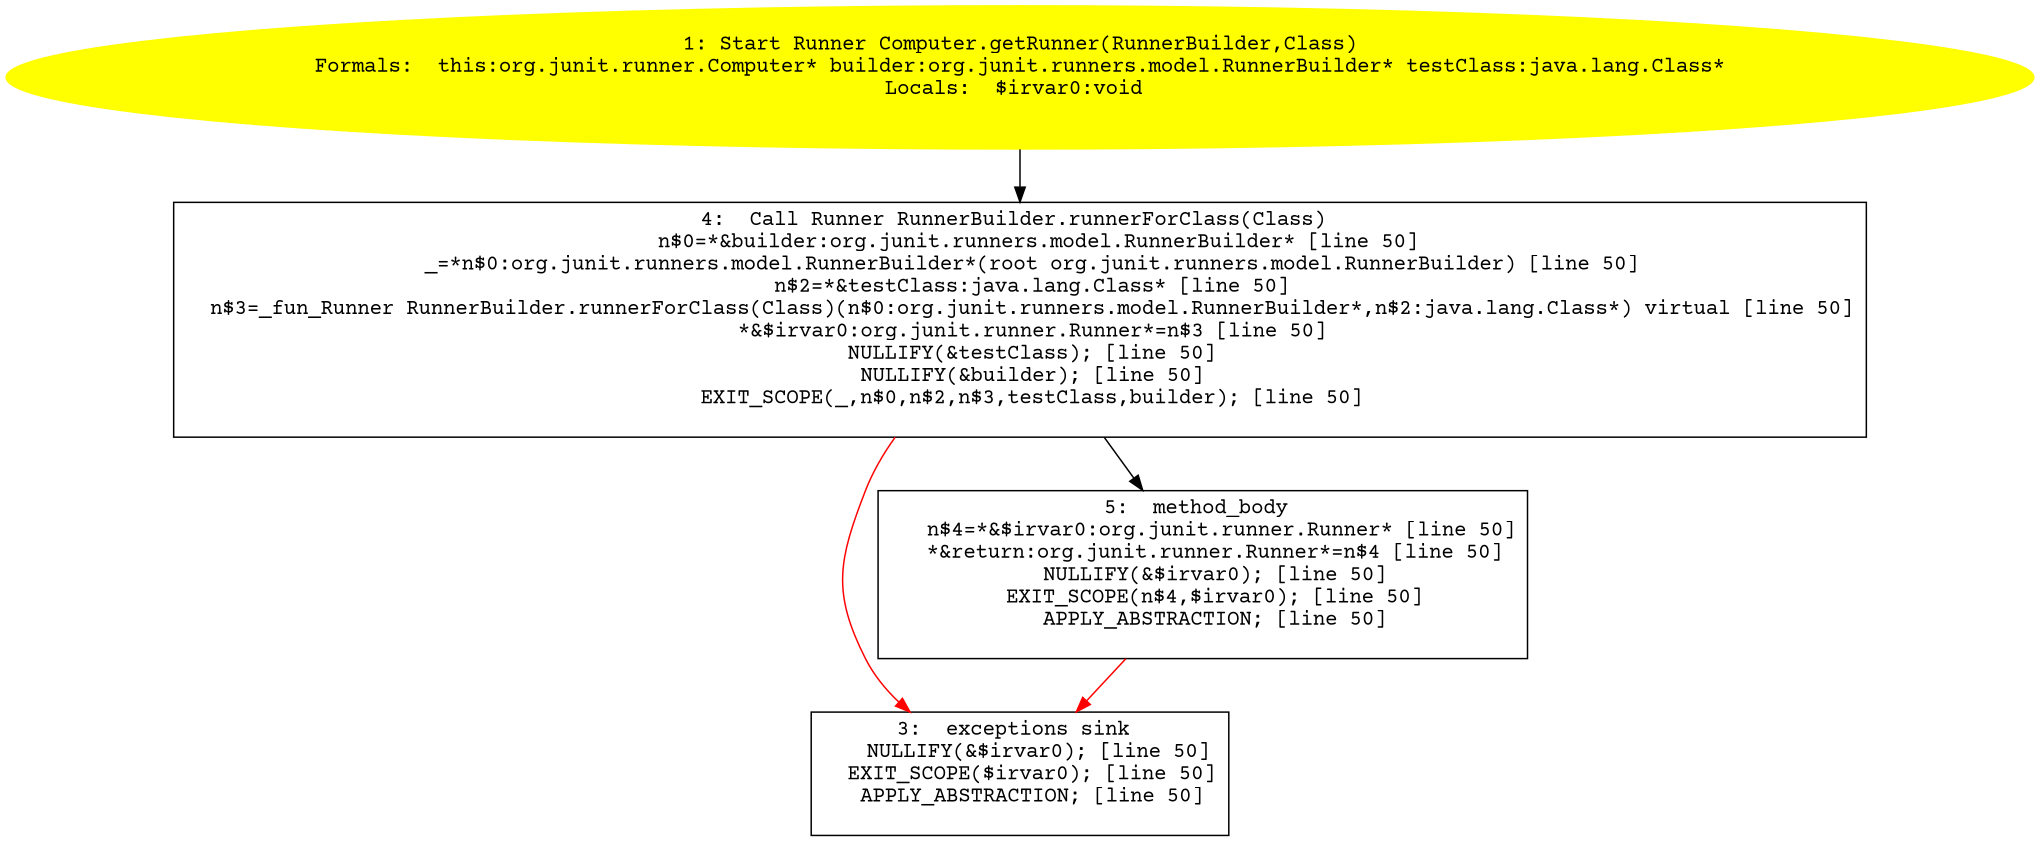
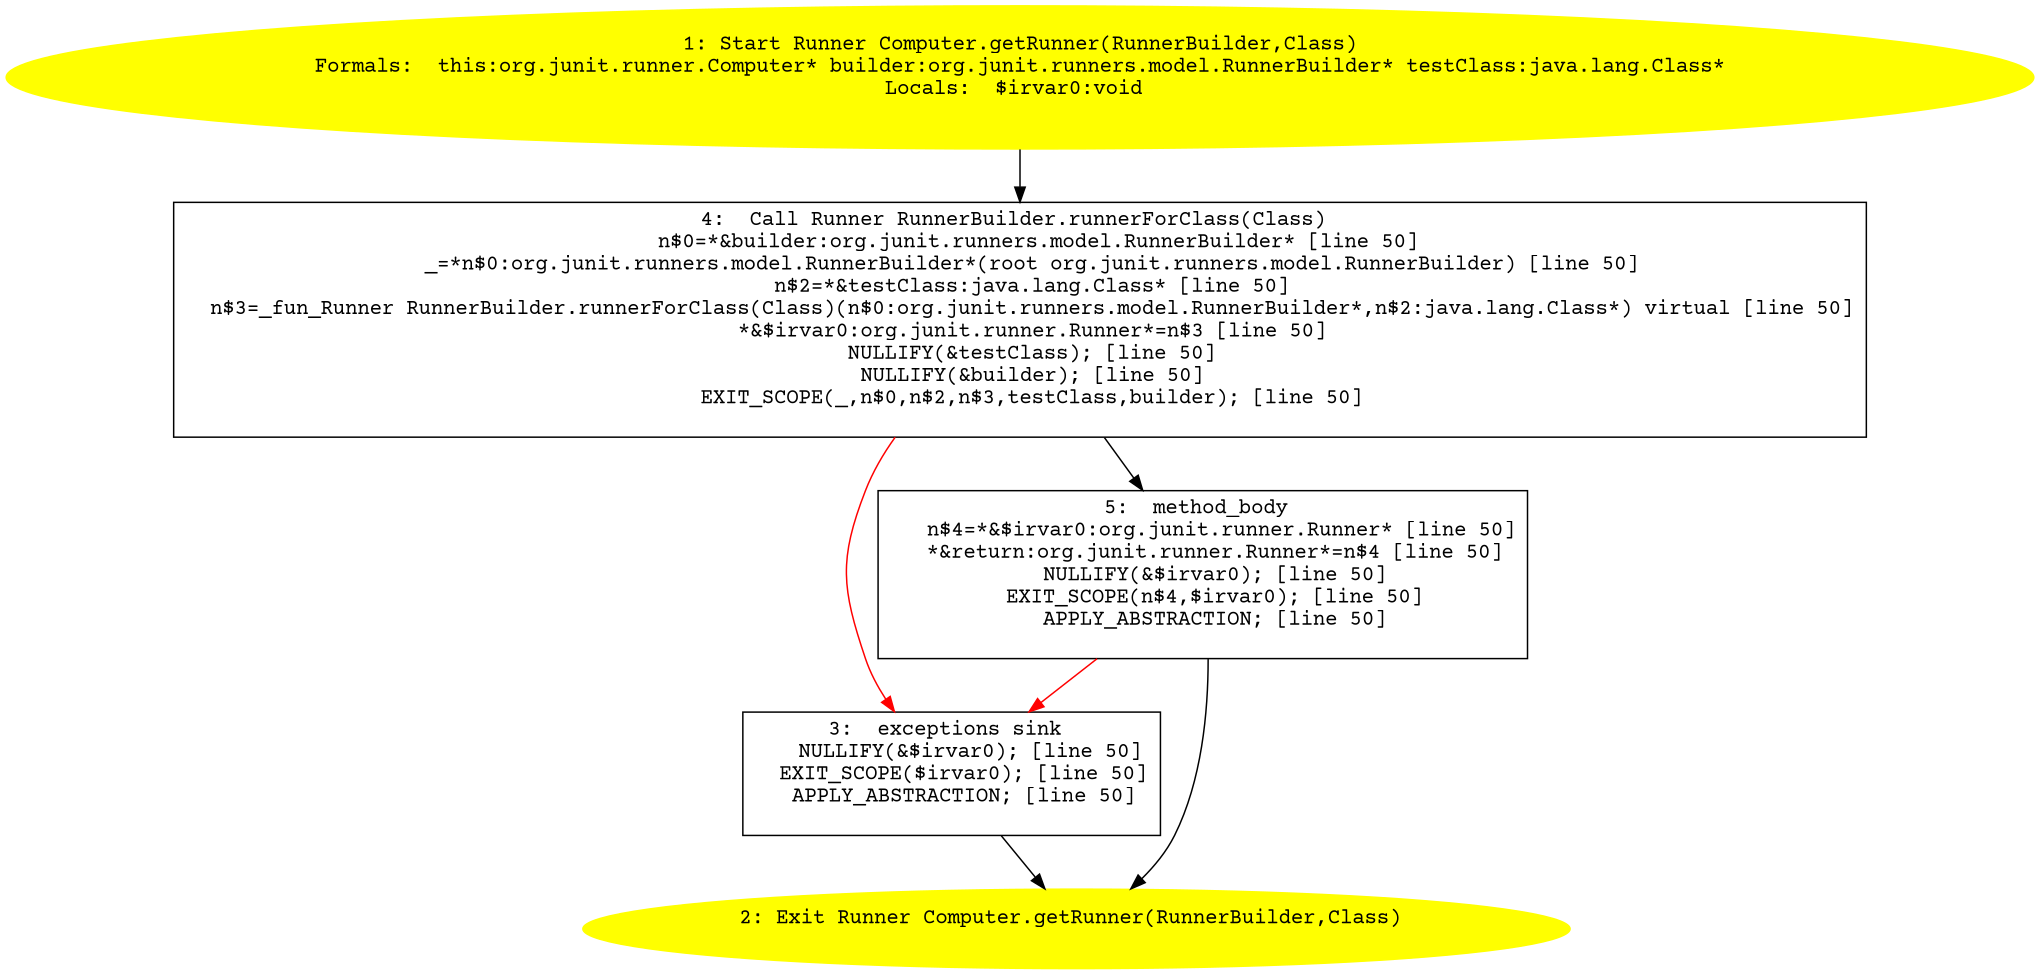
none -> (1076, 929)
